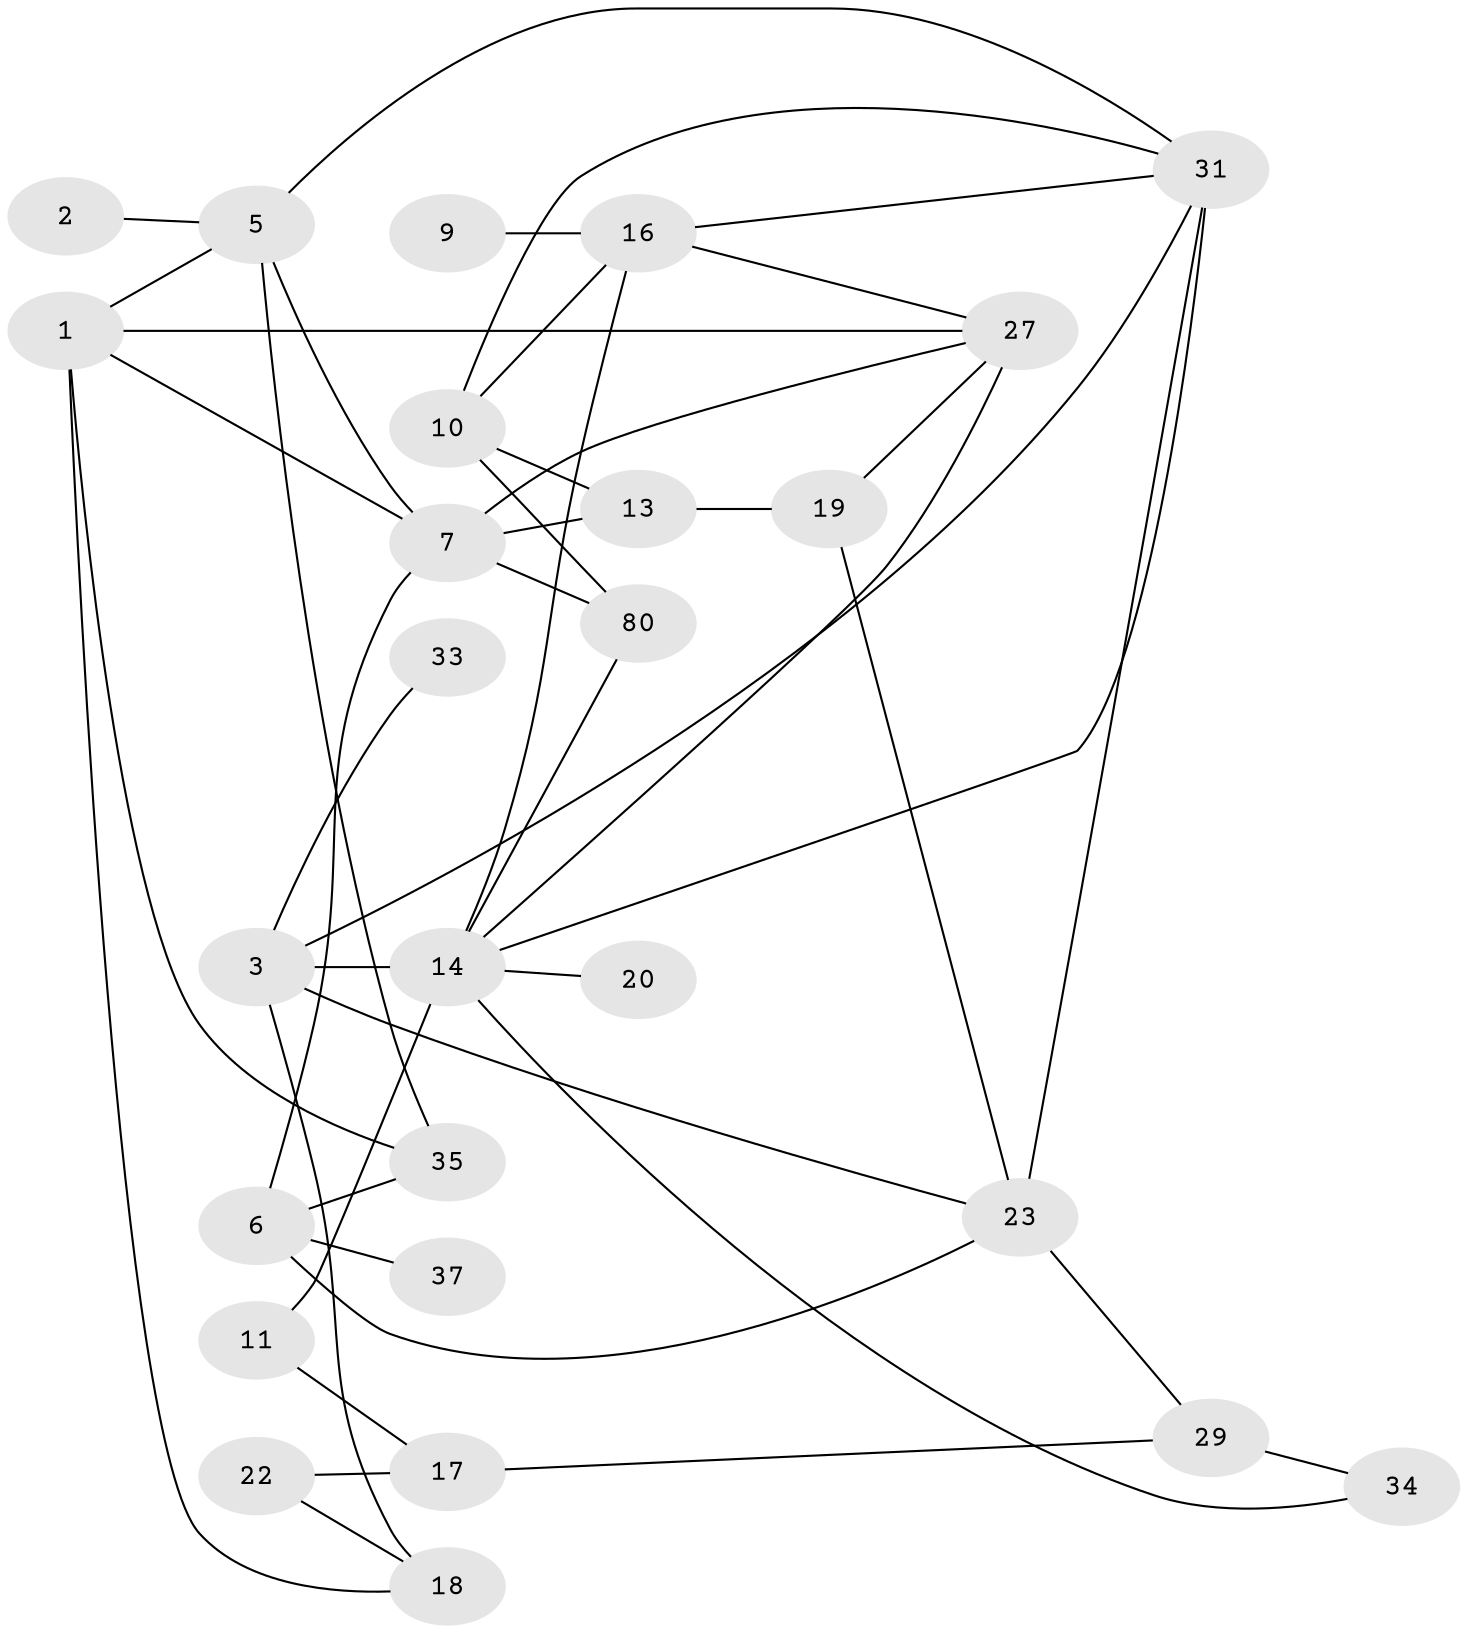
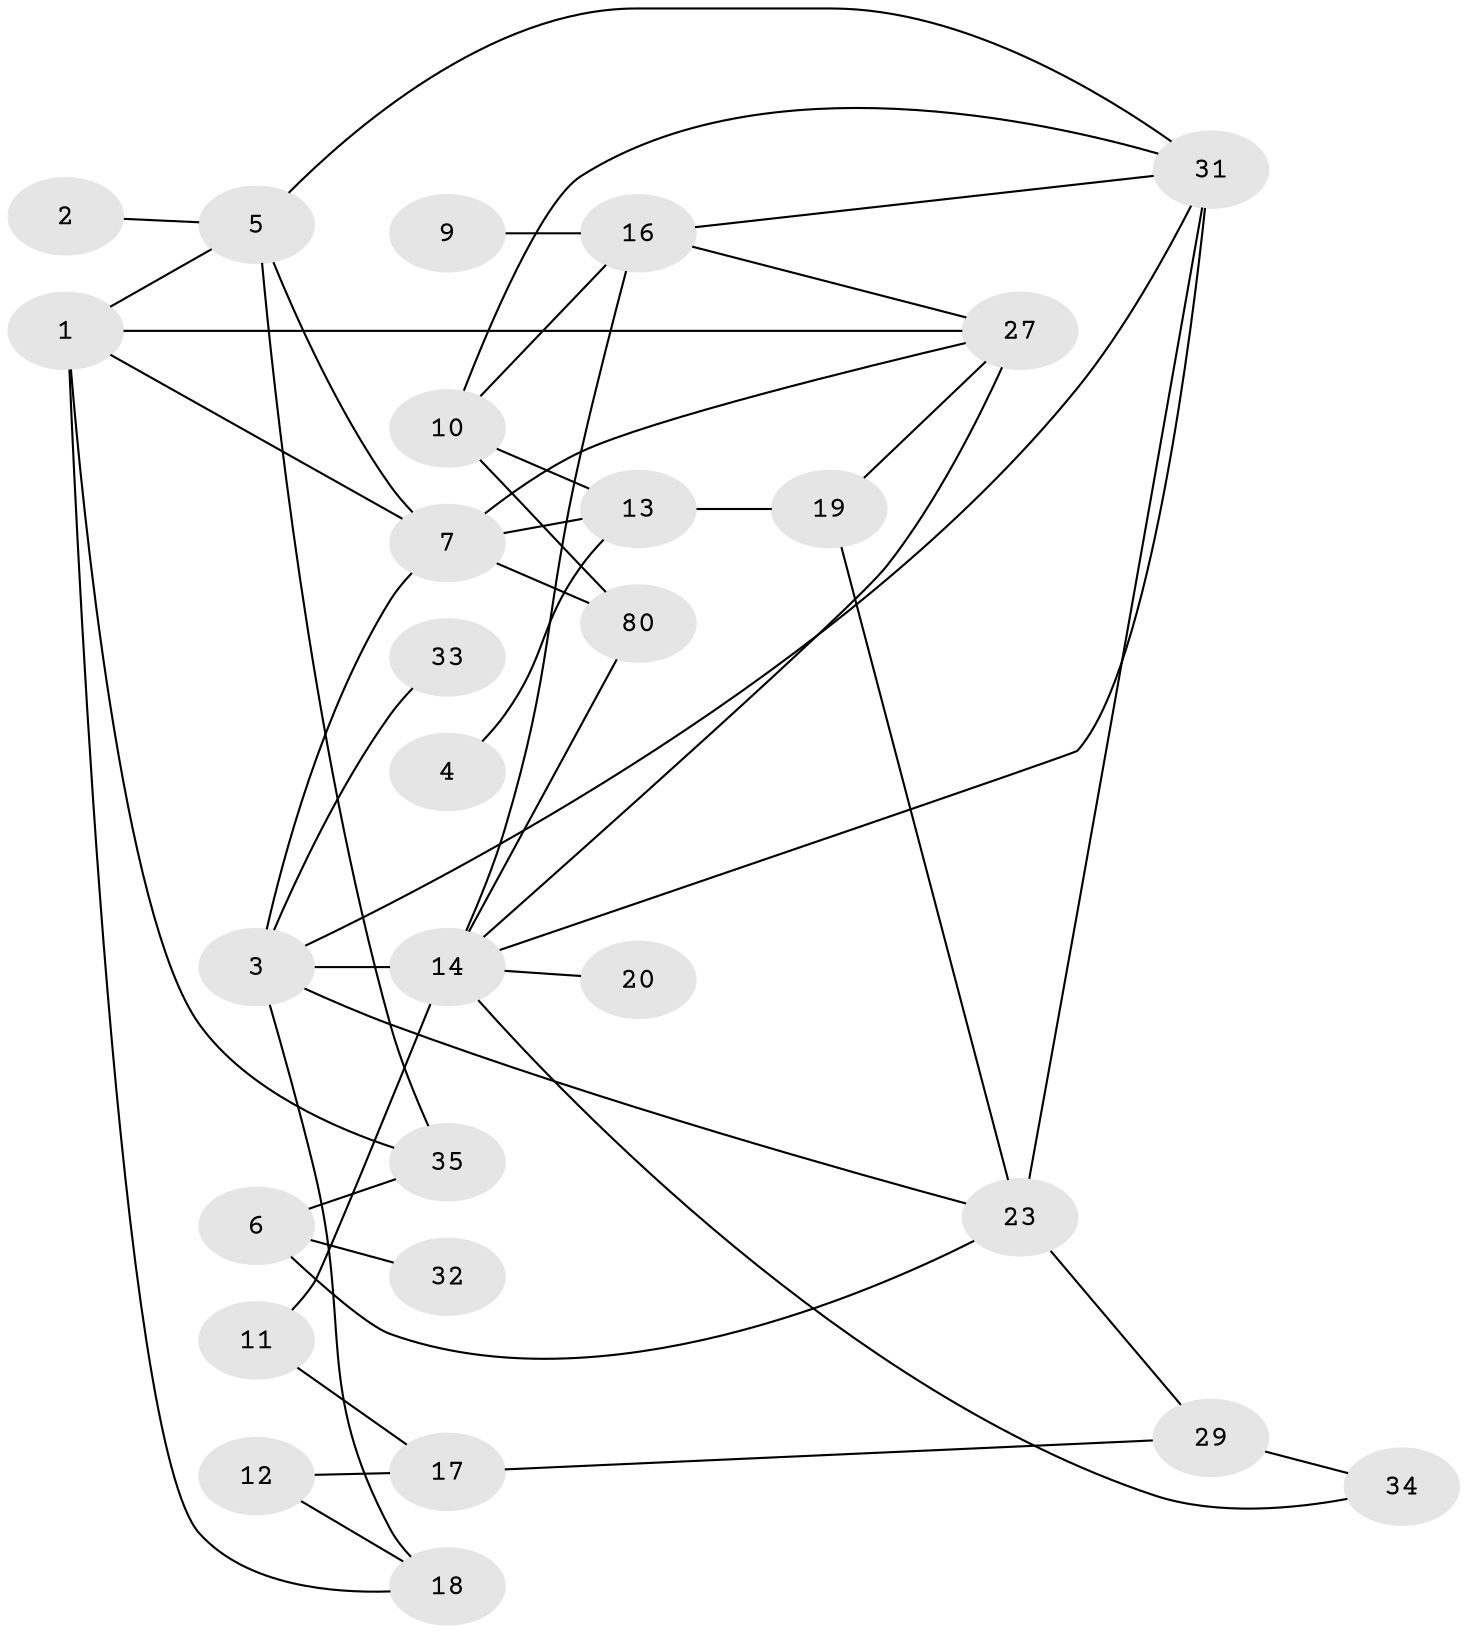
none -> (447, 772)
(333, 876) -> (315, 762)
(447, 1277) -> (447, 1277)
(257, 1476) -> (257, 1476)
